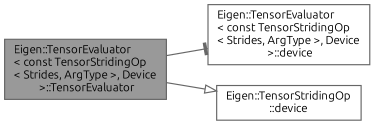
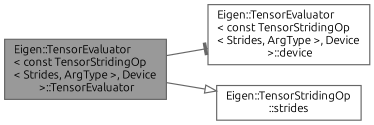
(289, 103) -> (289, 103)
